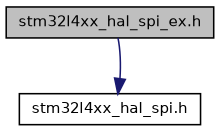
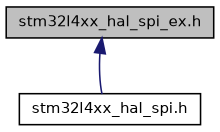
(120, 58) -> (100, 74)
